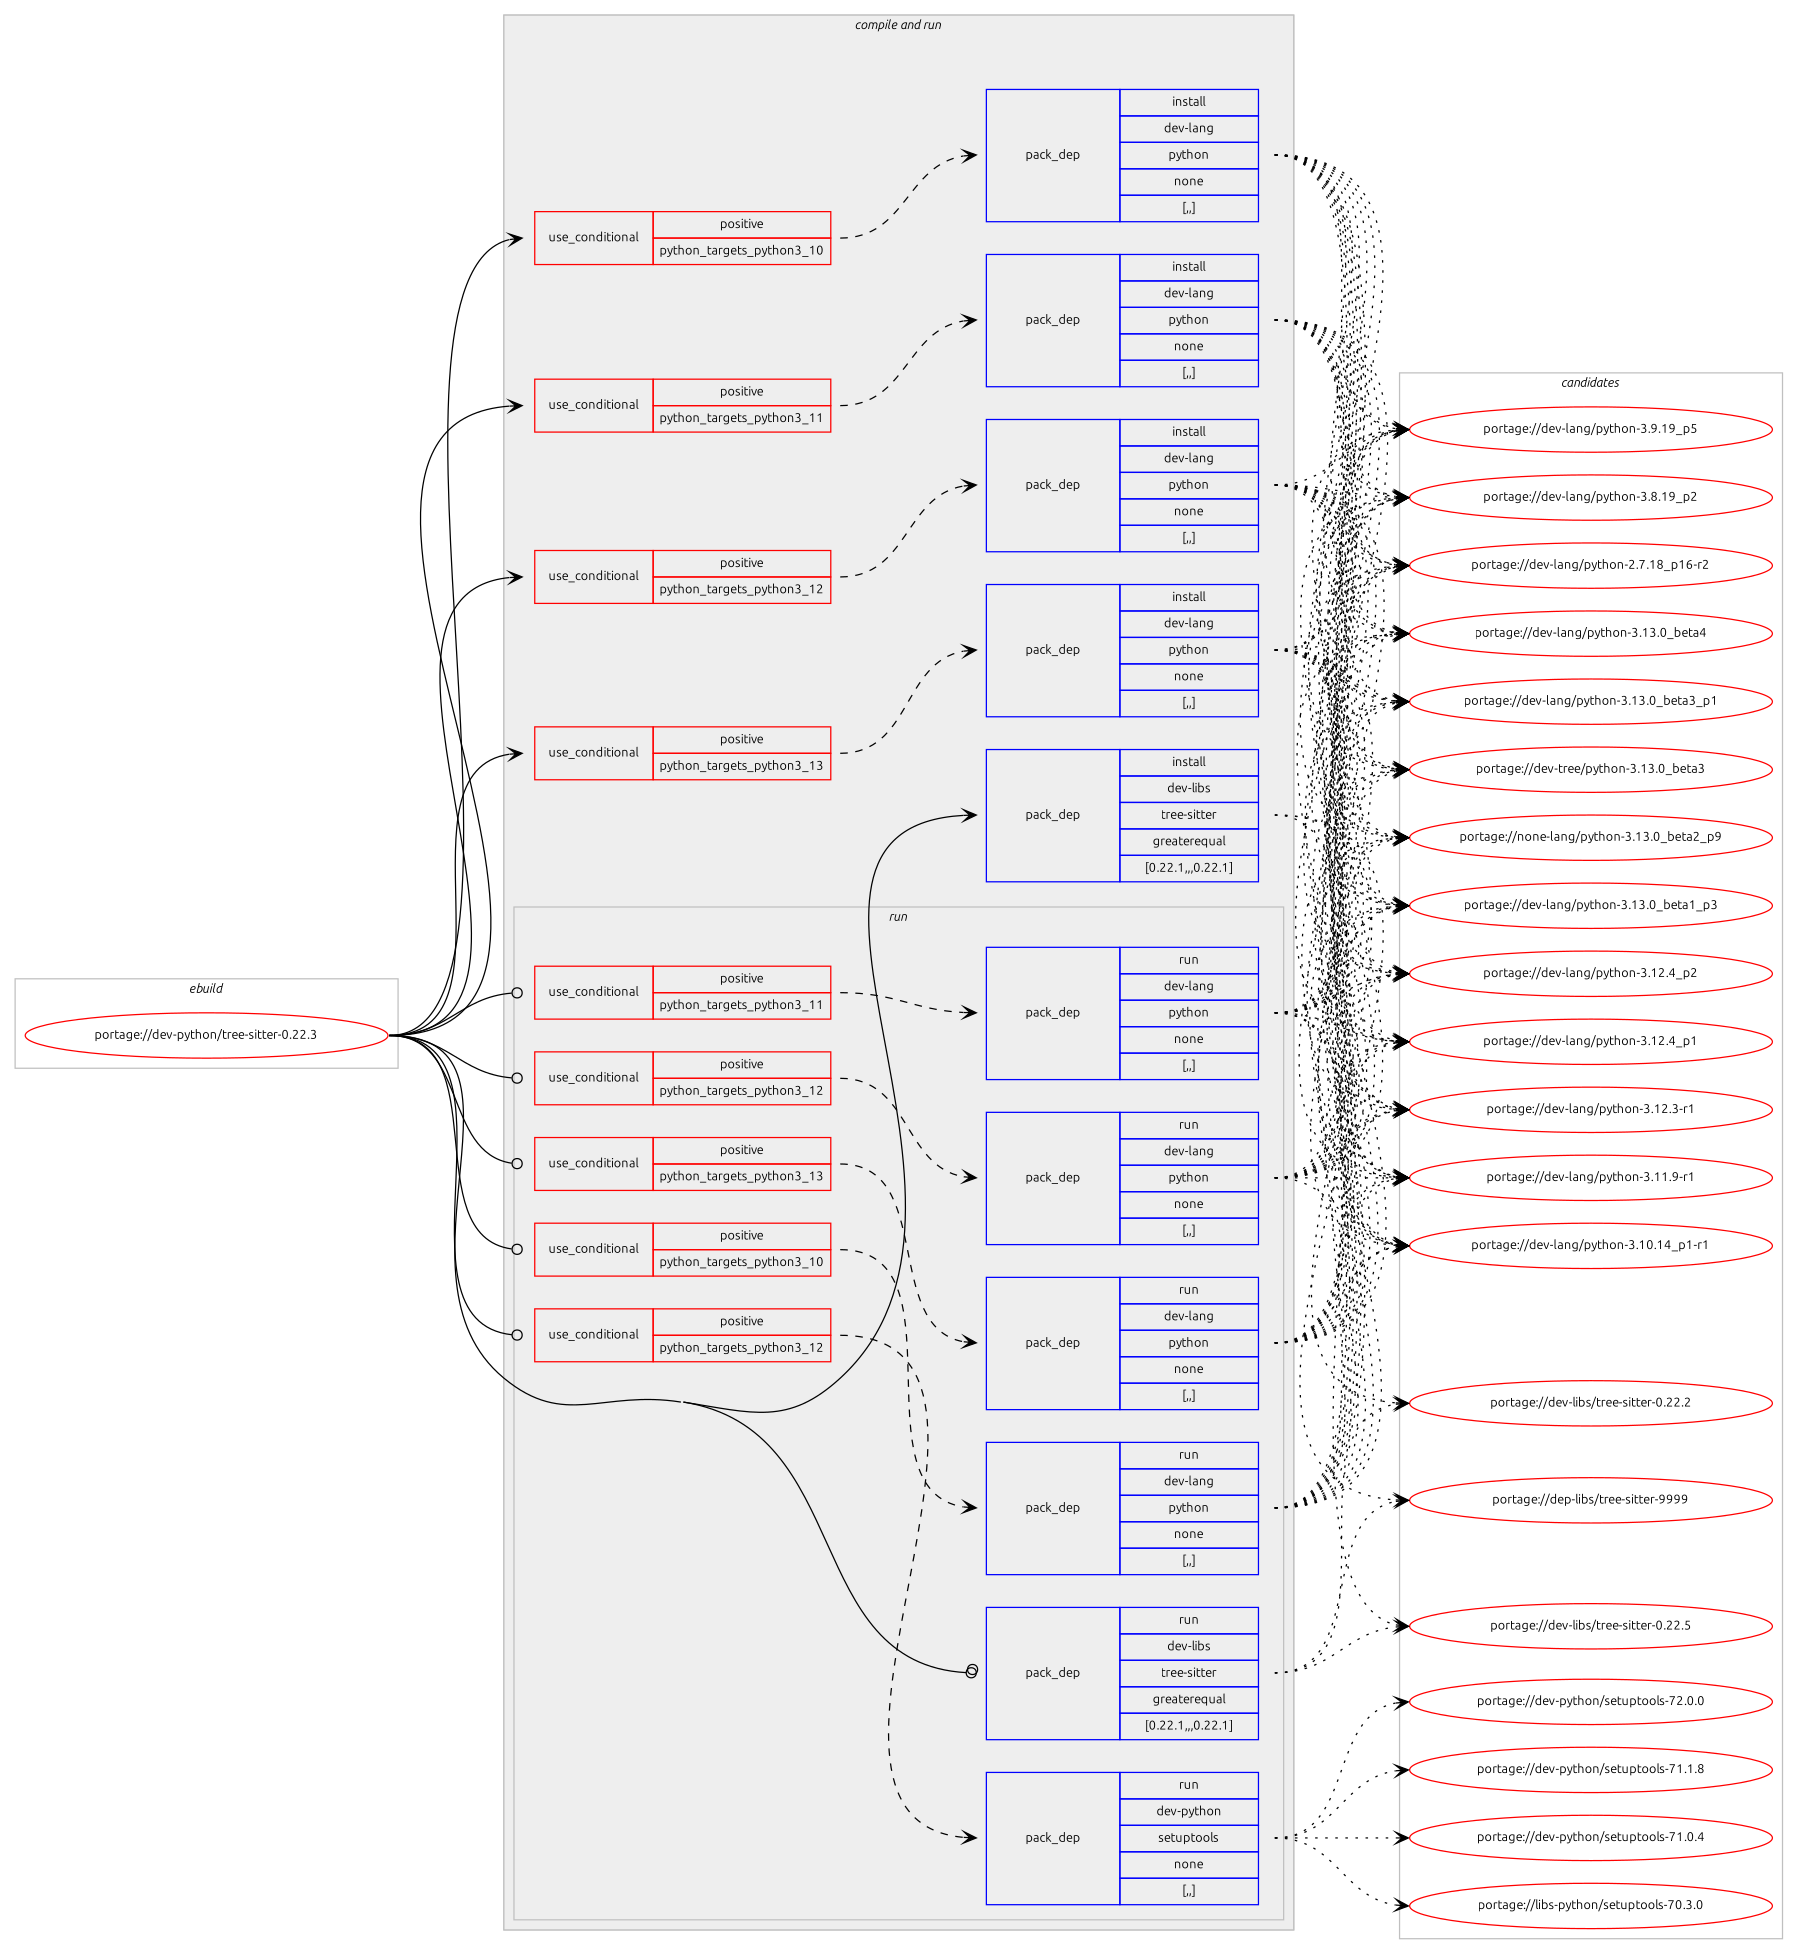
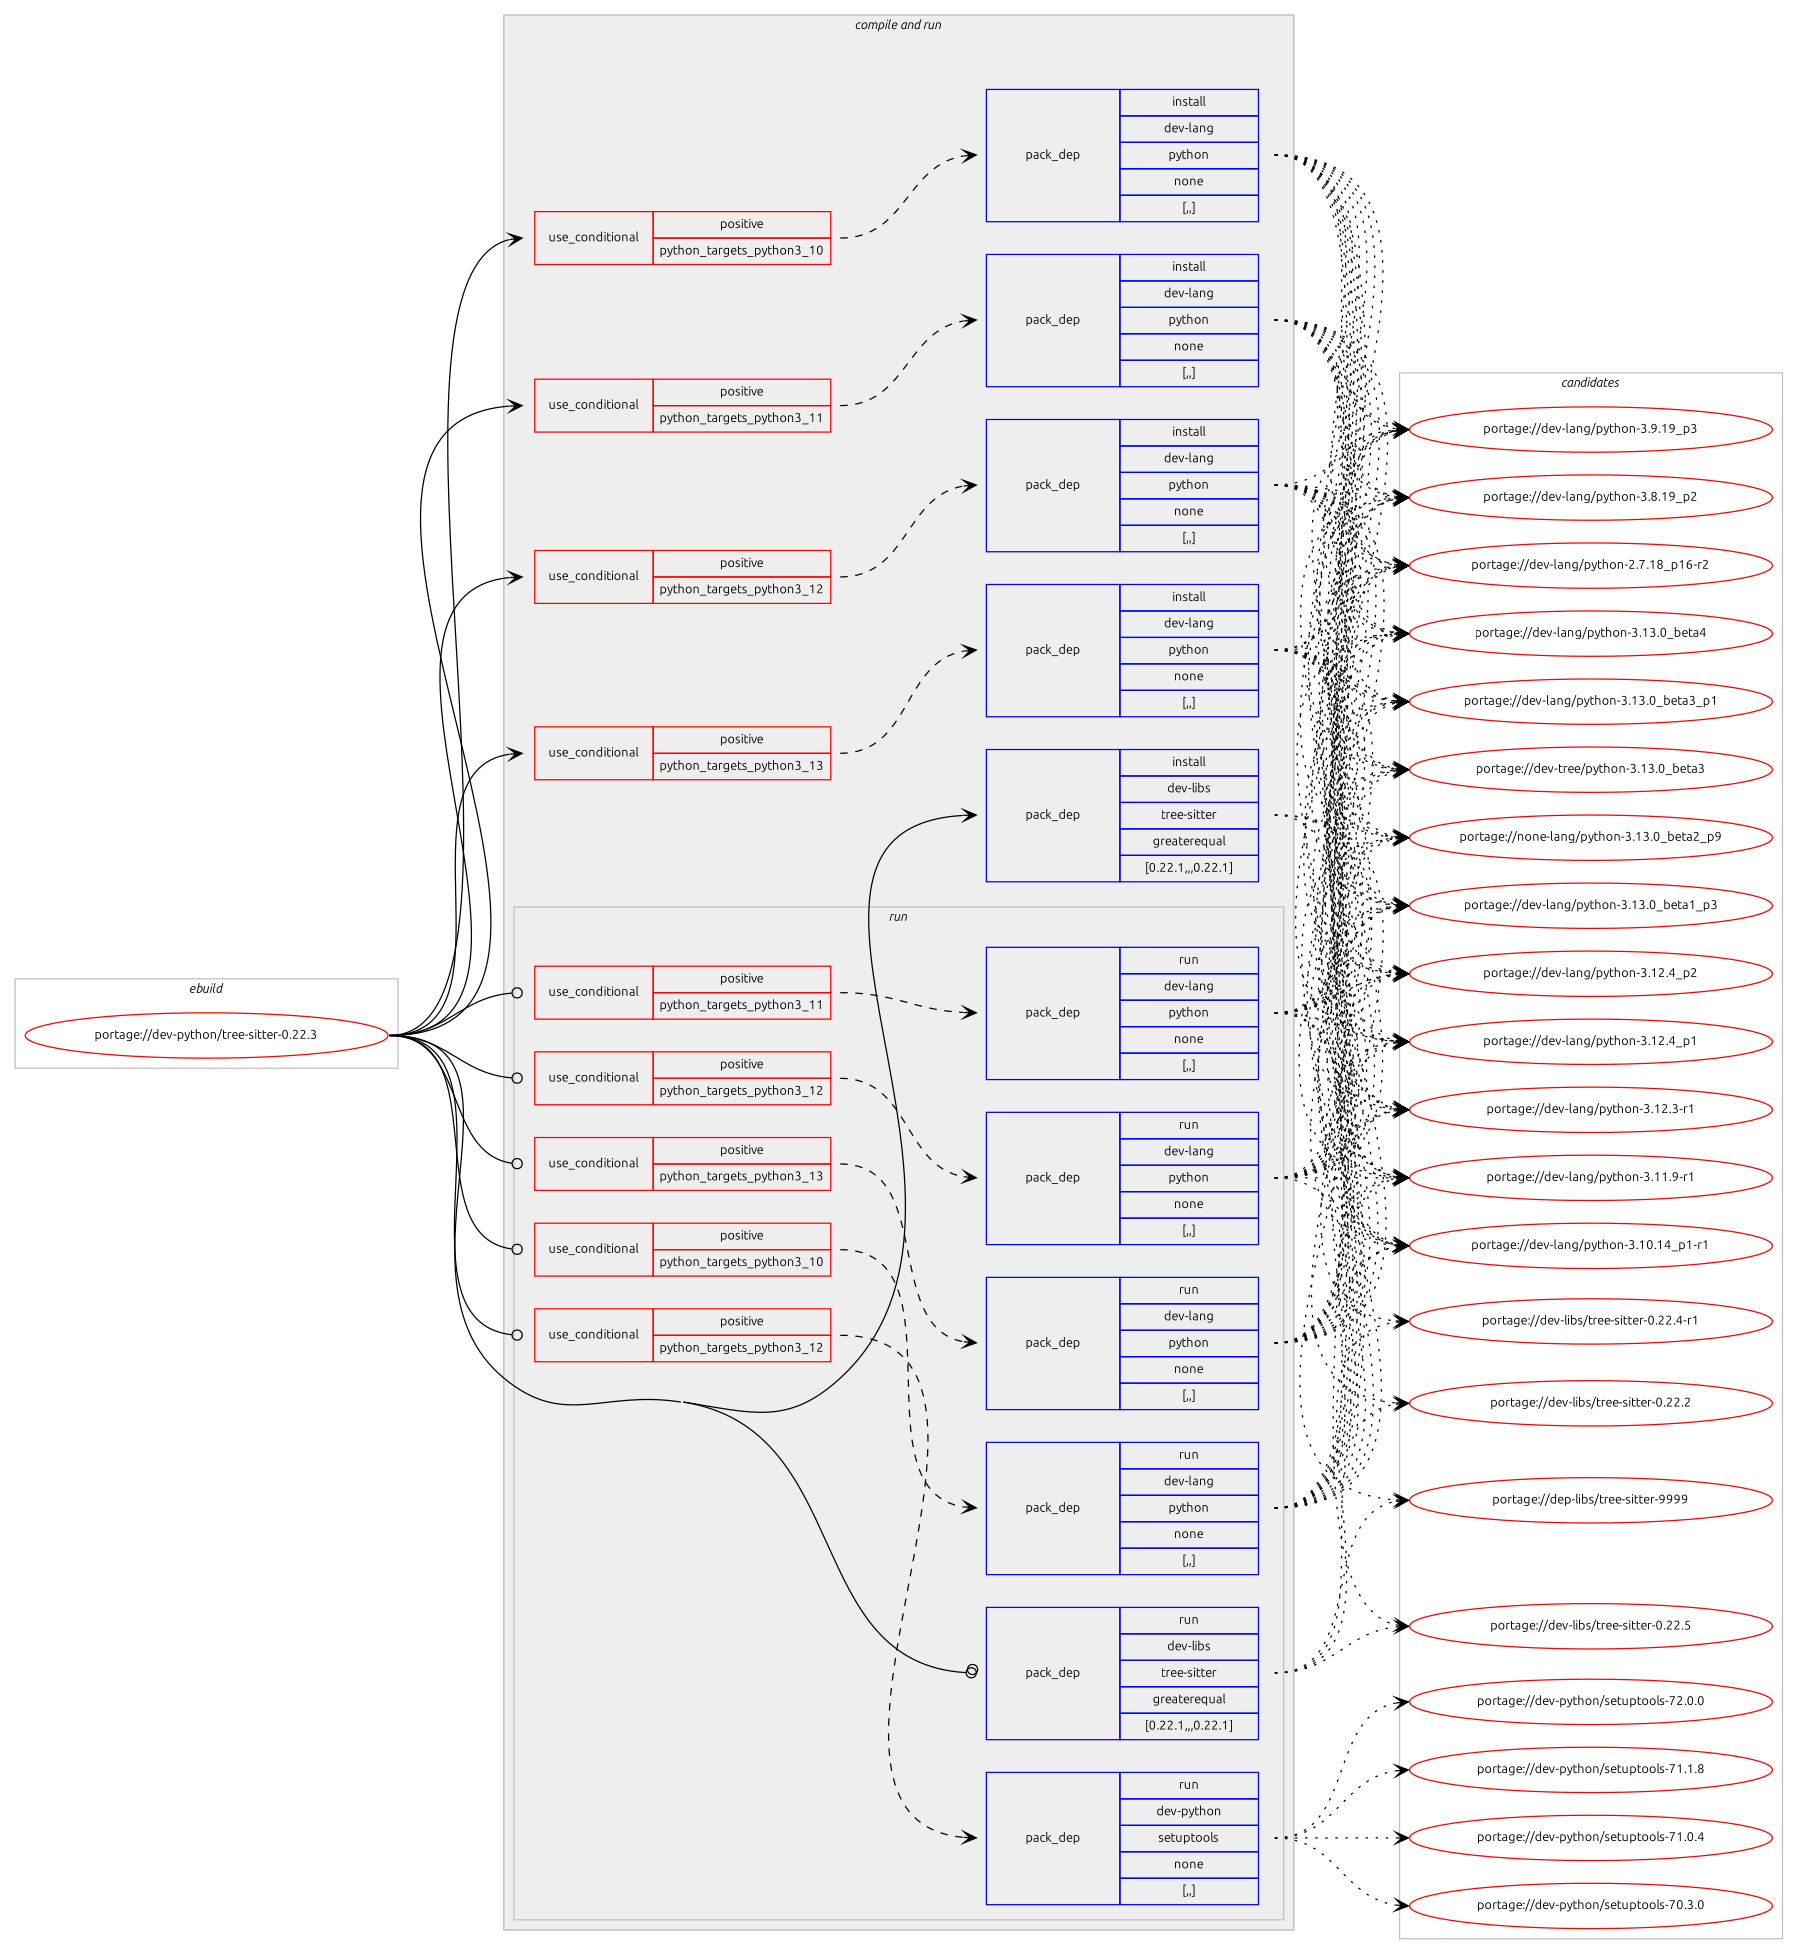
(1591, 430) -> (1591, 430)
none -> (1591, 1321)
(1591, 1906) -> (1591, 1906)
